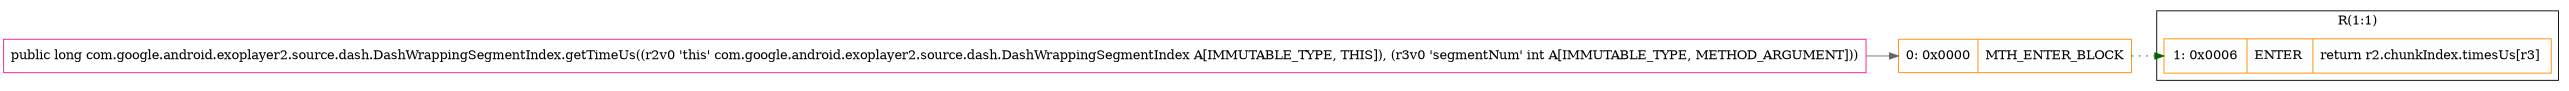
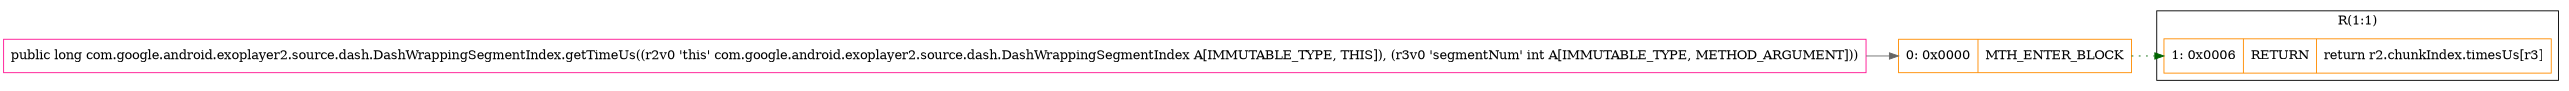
(2278, 56) -> (2280, 56)
